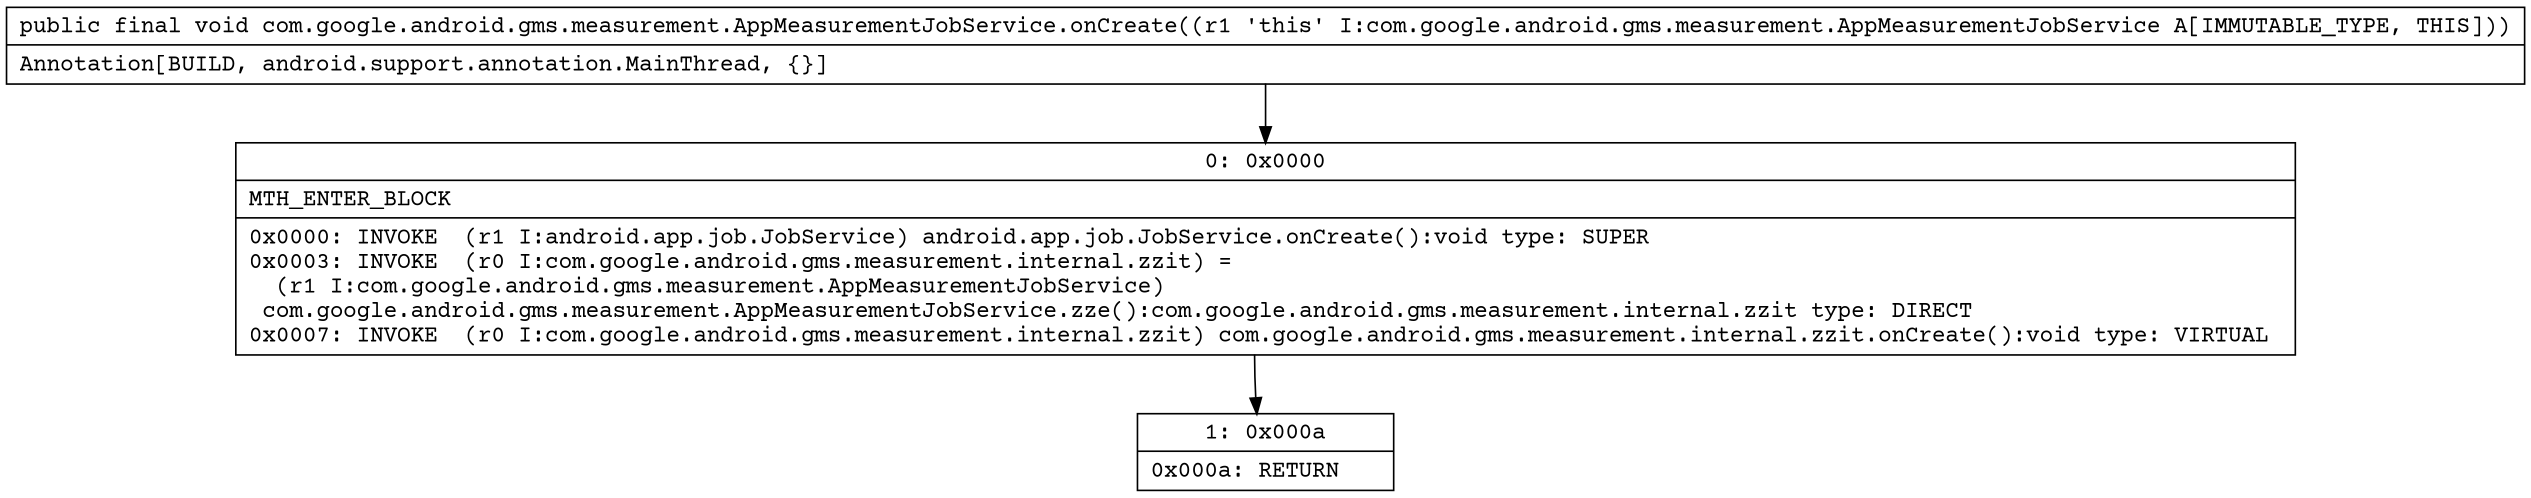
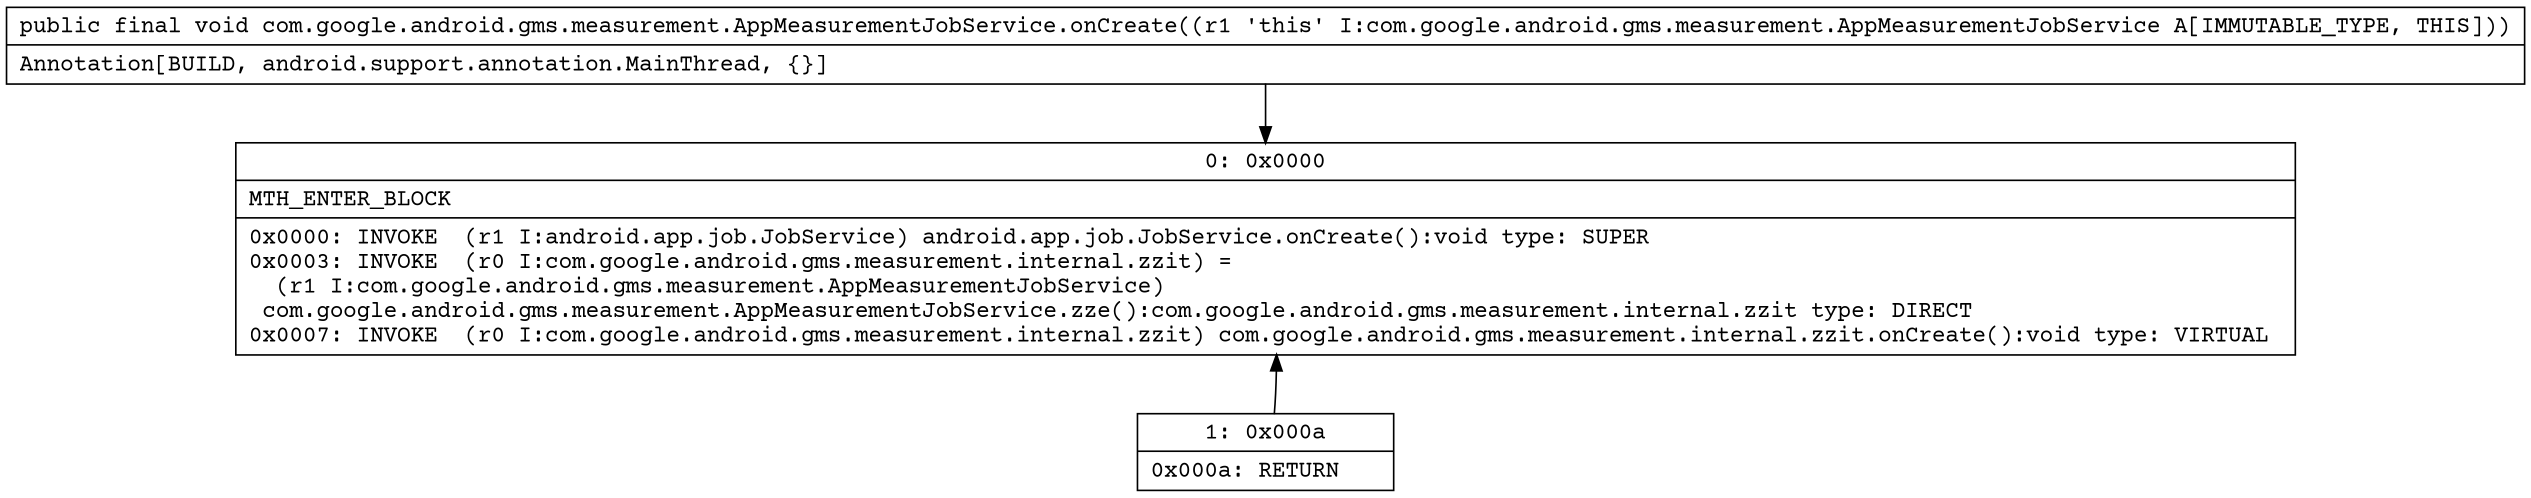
(1255, 376) -> (1276, 393)
